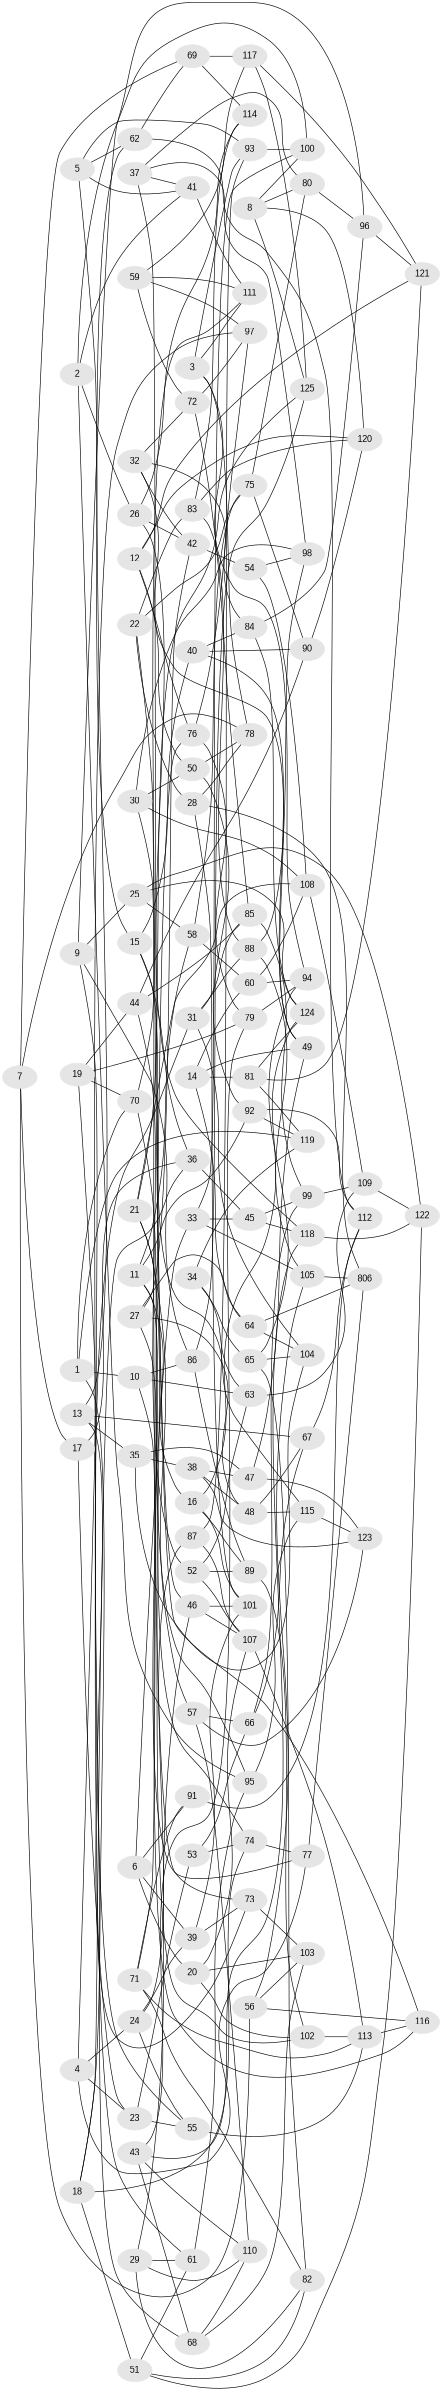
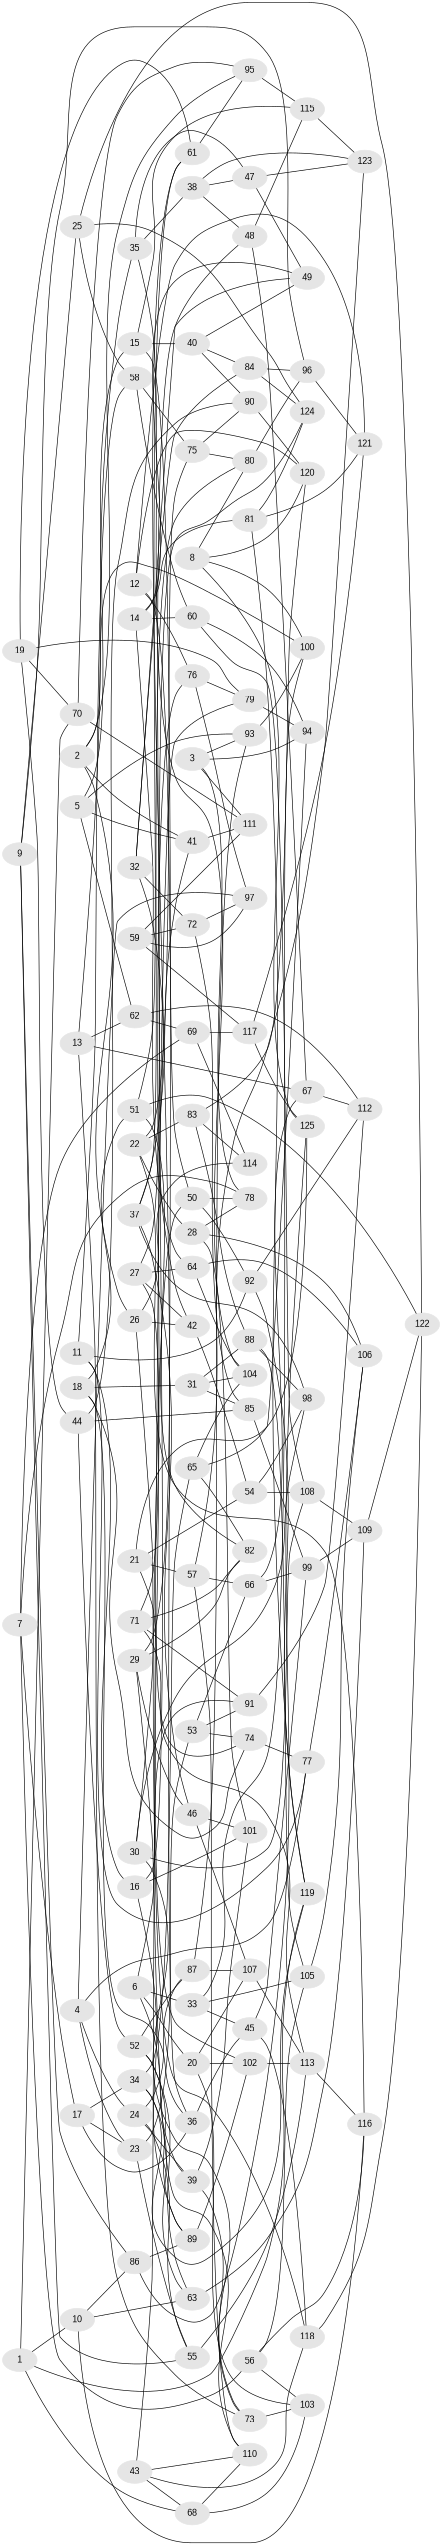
(184, 985) -> (192, 1527)
(365, 1279) -> (365, 1356)
(219, 1602) -> (161, 2007)
none -> (221, 1718)
none -> (106, 2098)
